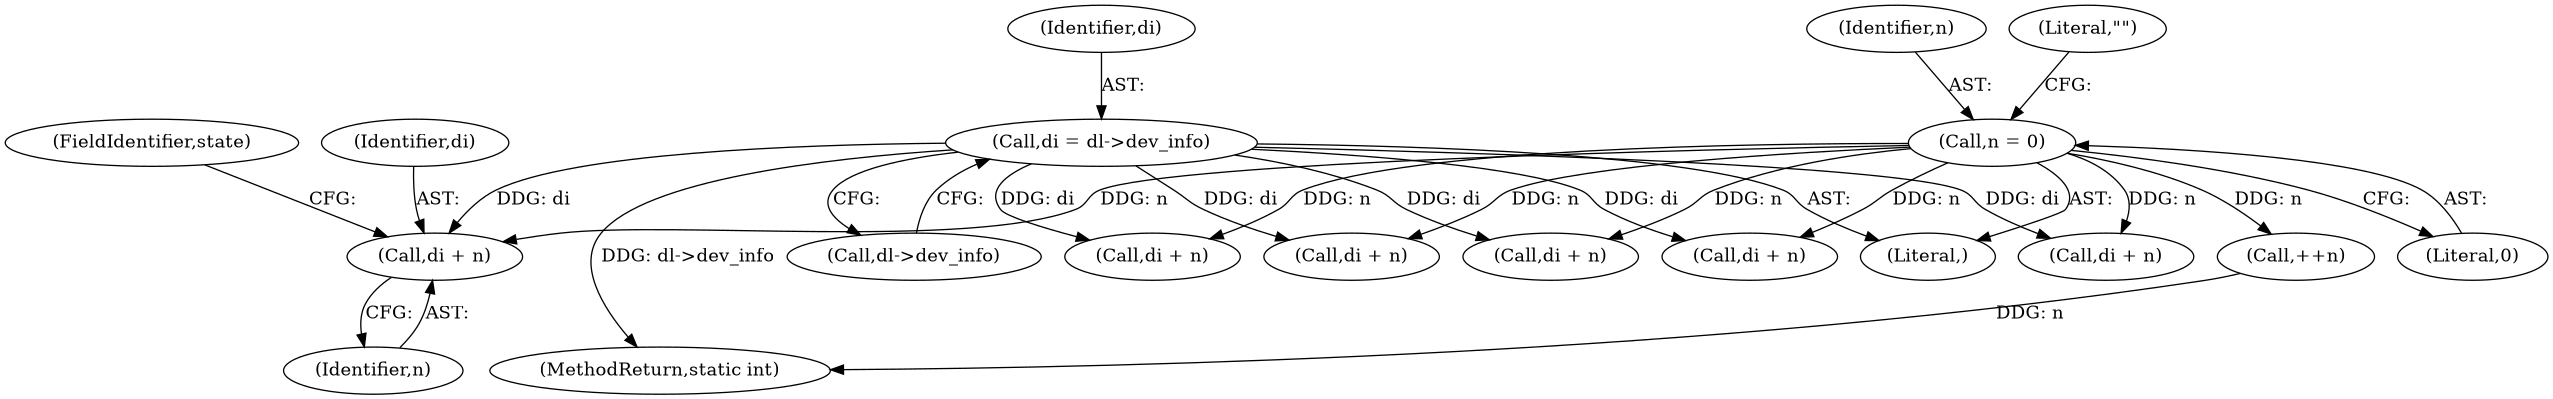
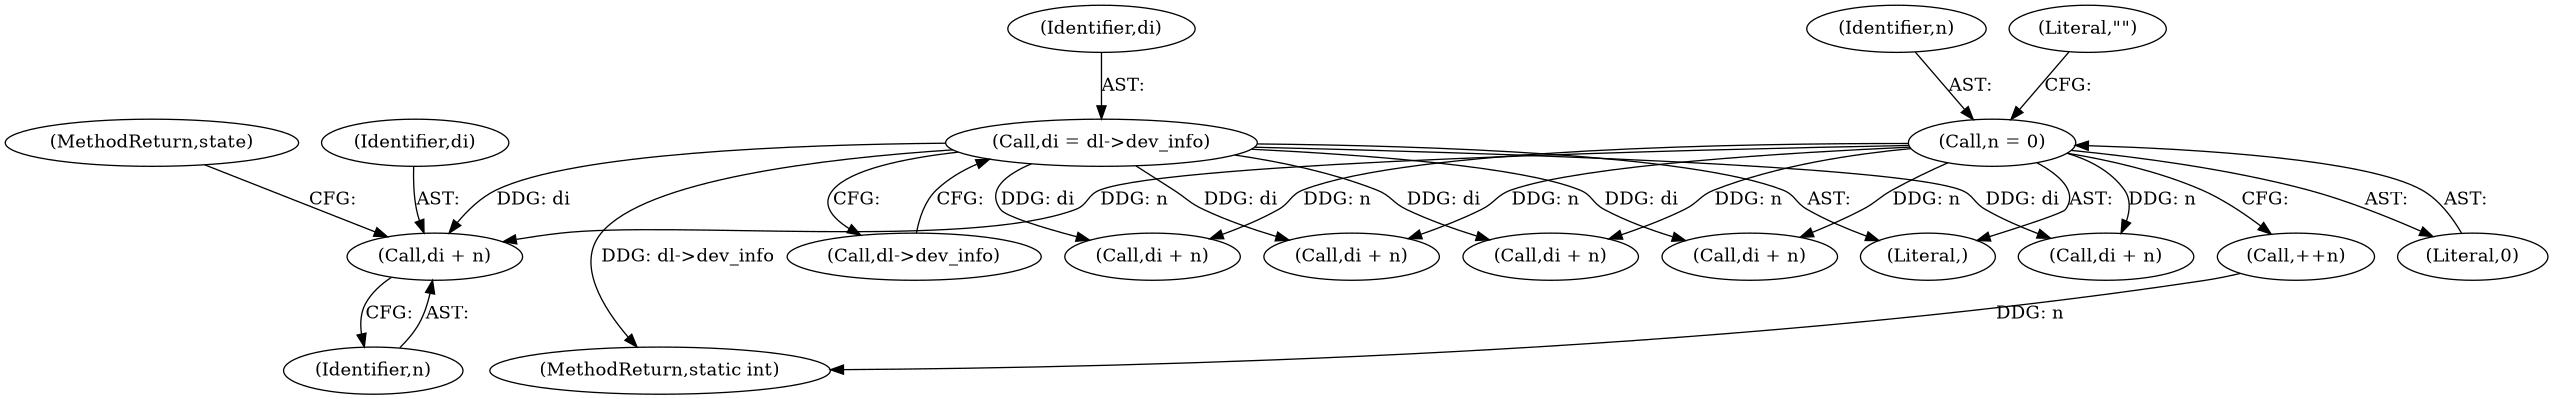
(152, 143) -> (152, 143)
(2268, 200) -> (2268, 200)
(2390, 200) -> (2390, 200)
